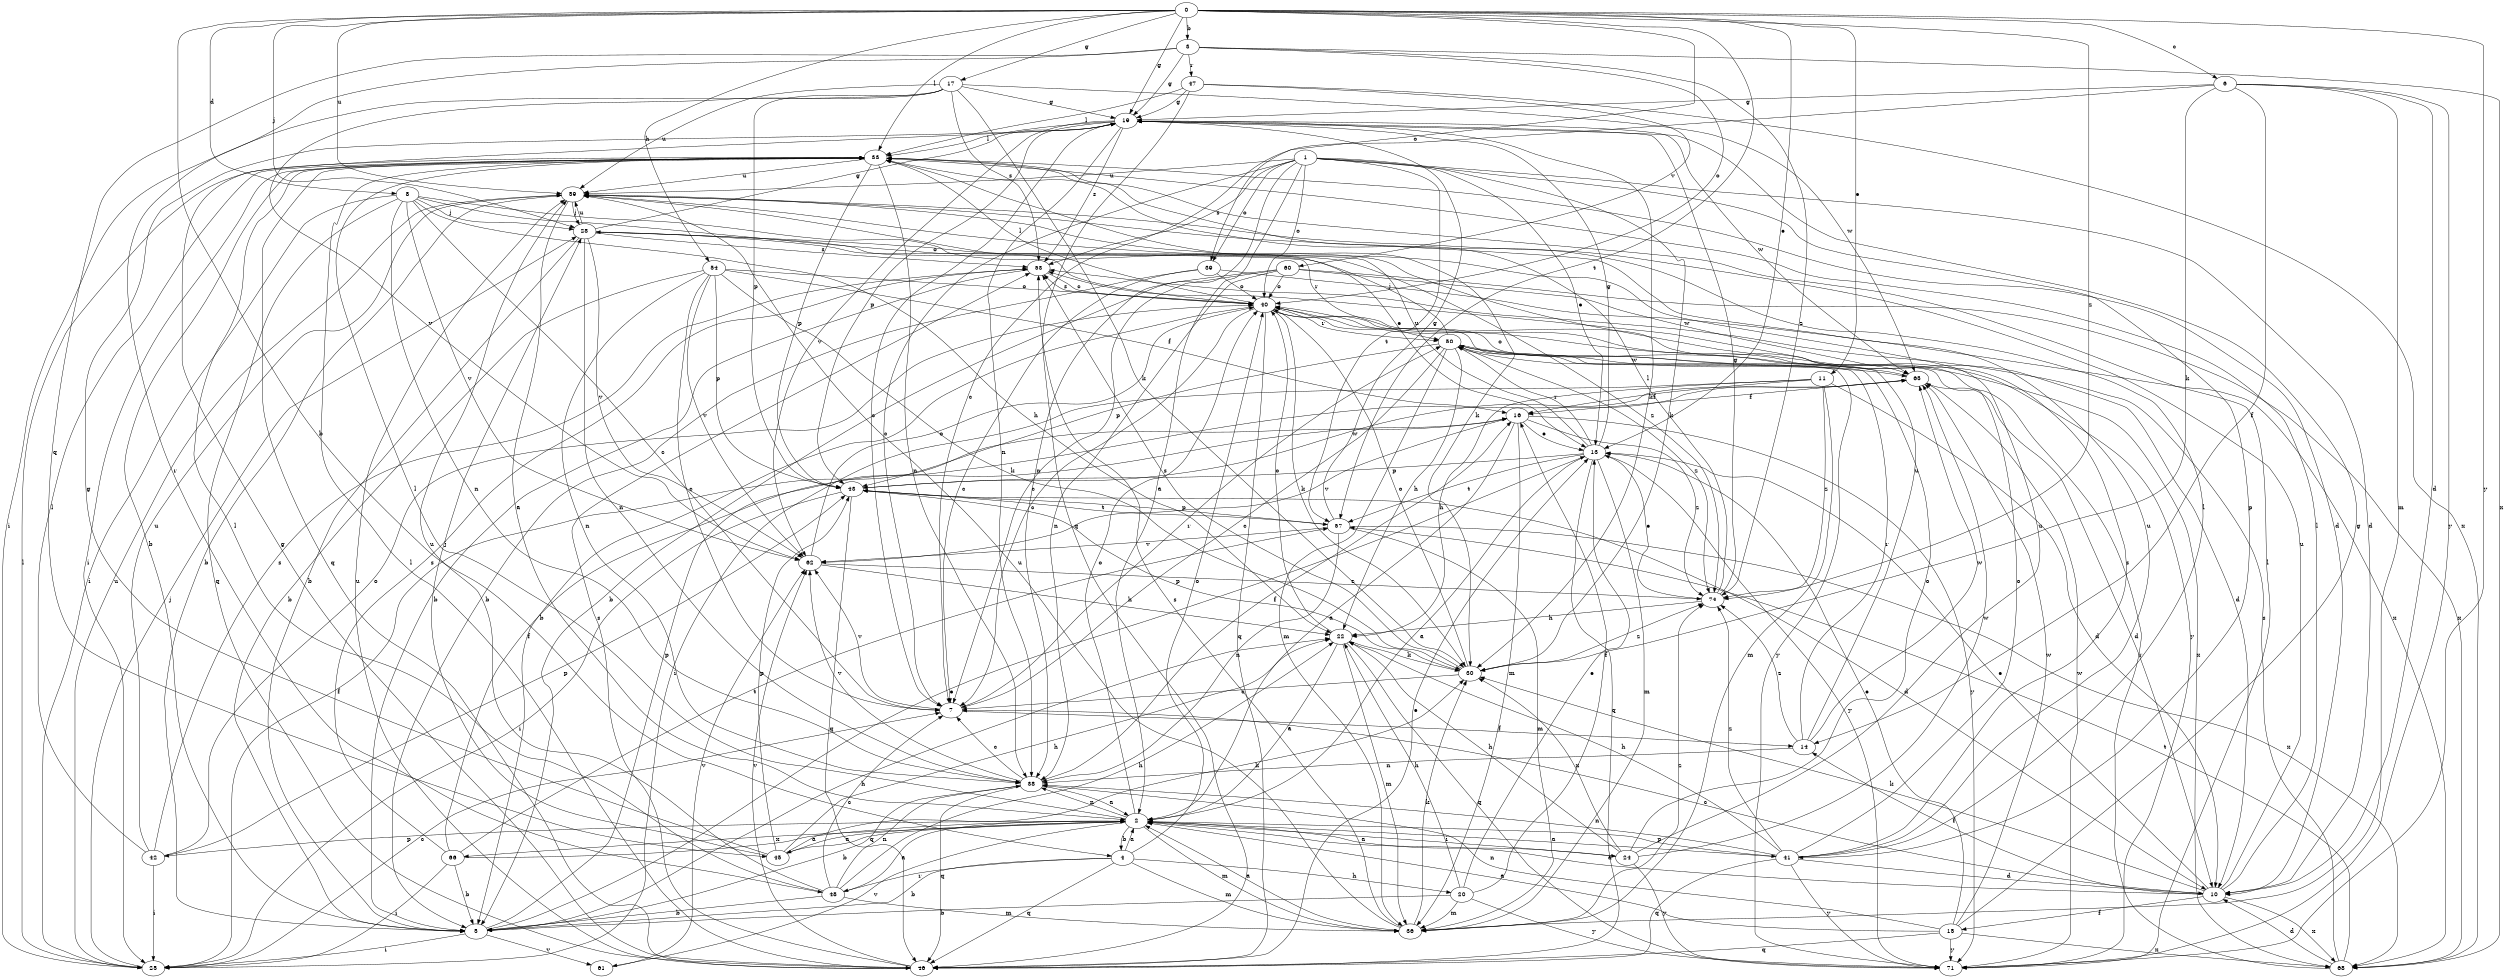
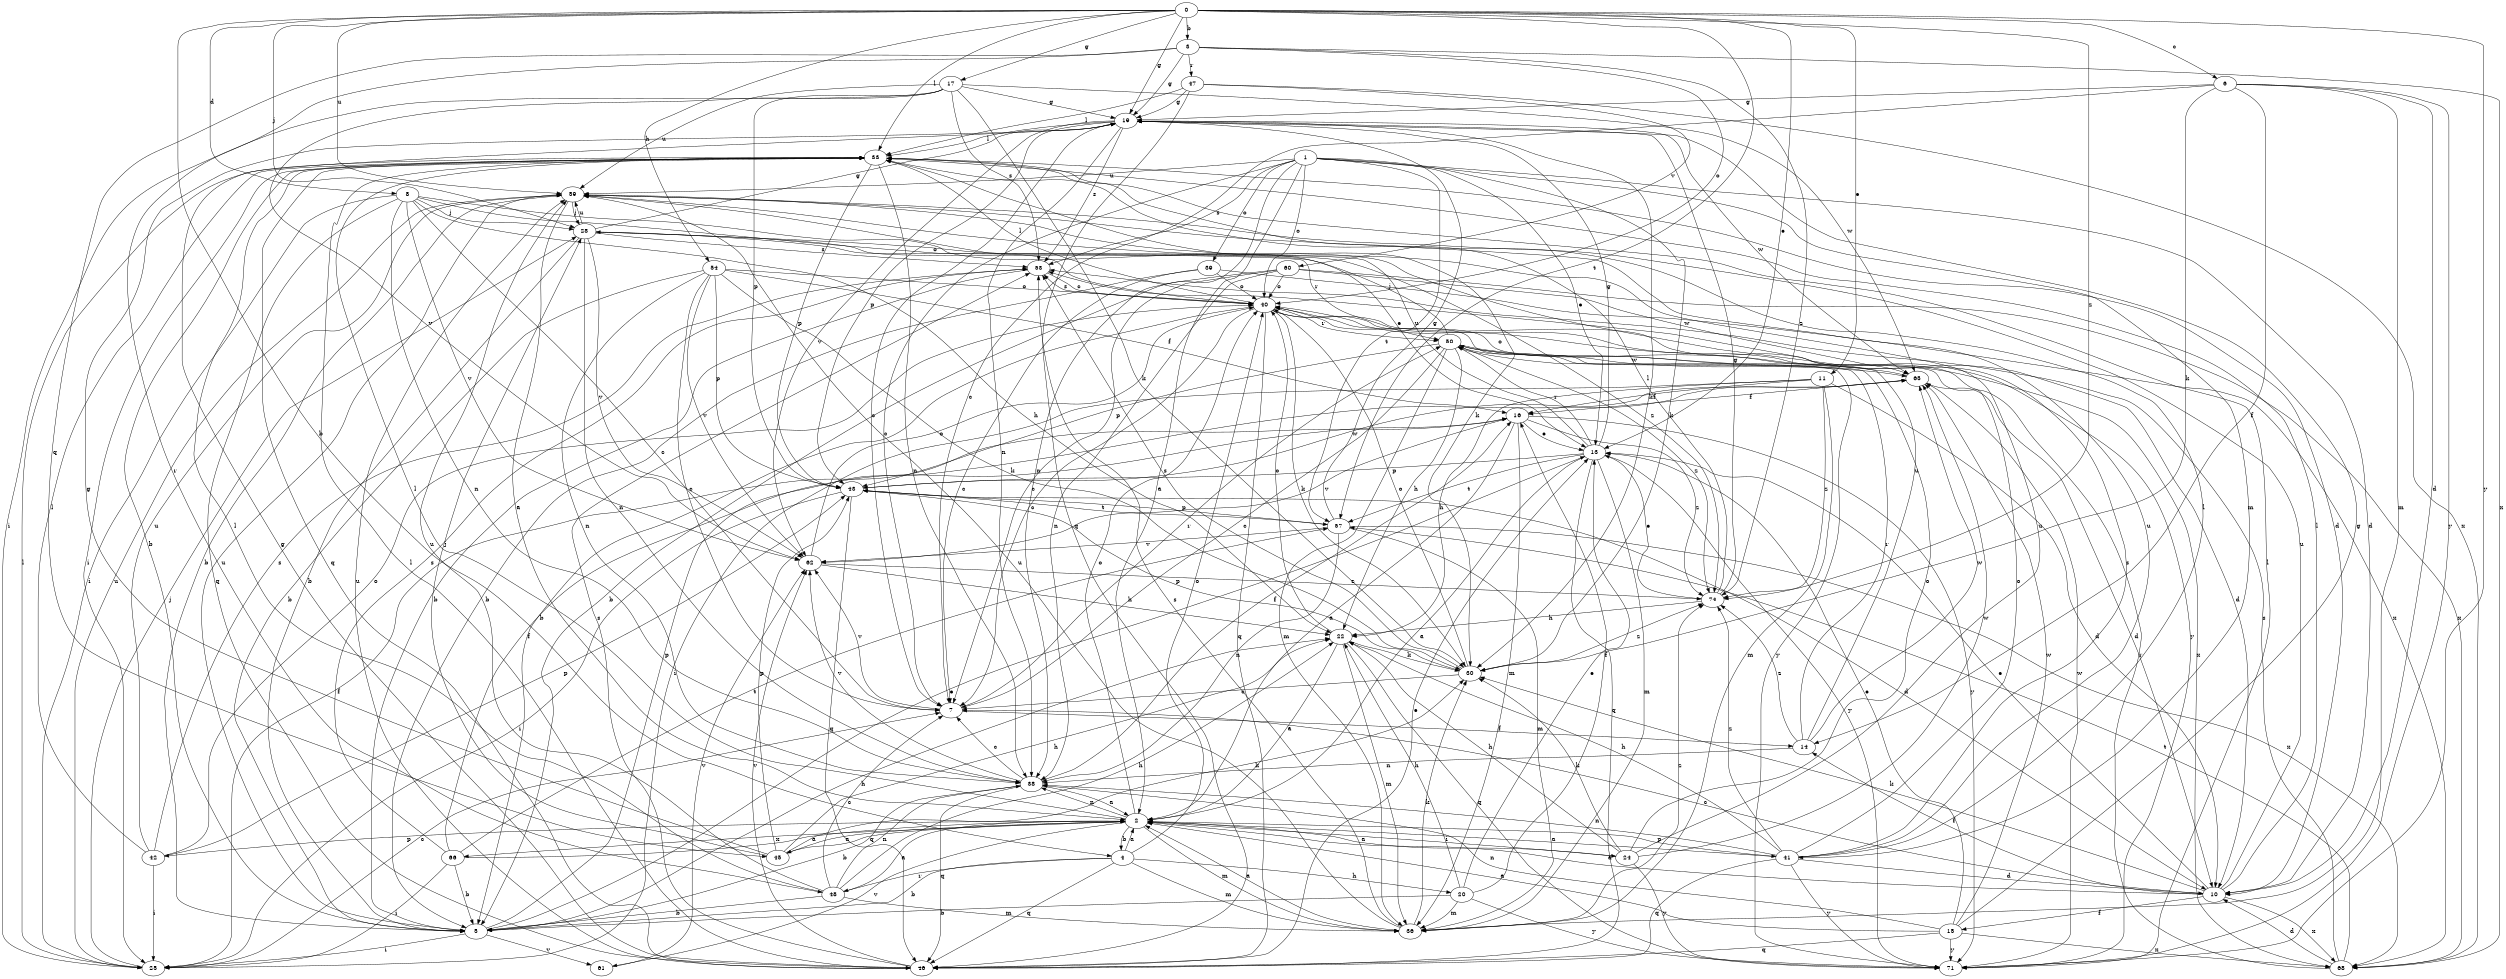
(1694, 69) -> none
(726, 176) -> (206, 587)
(2251, 508) -> (2251, 508)
(1578, 766) -> (1578, 766)
